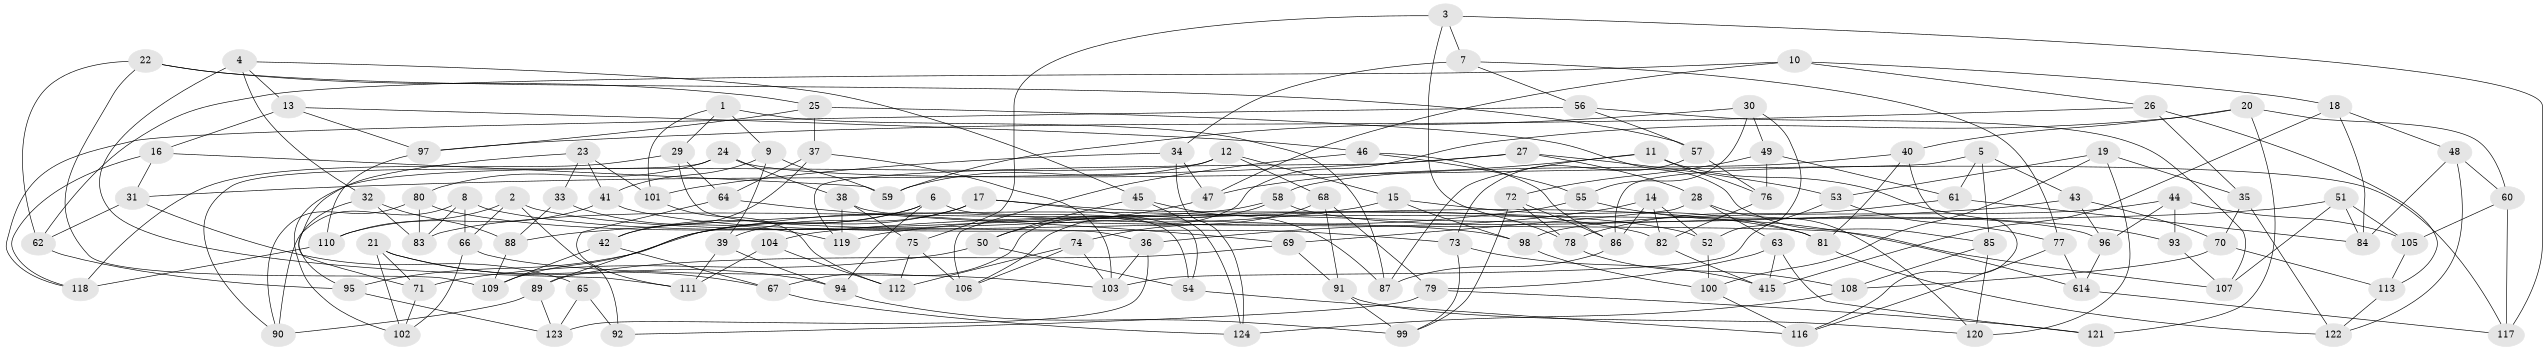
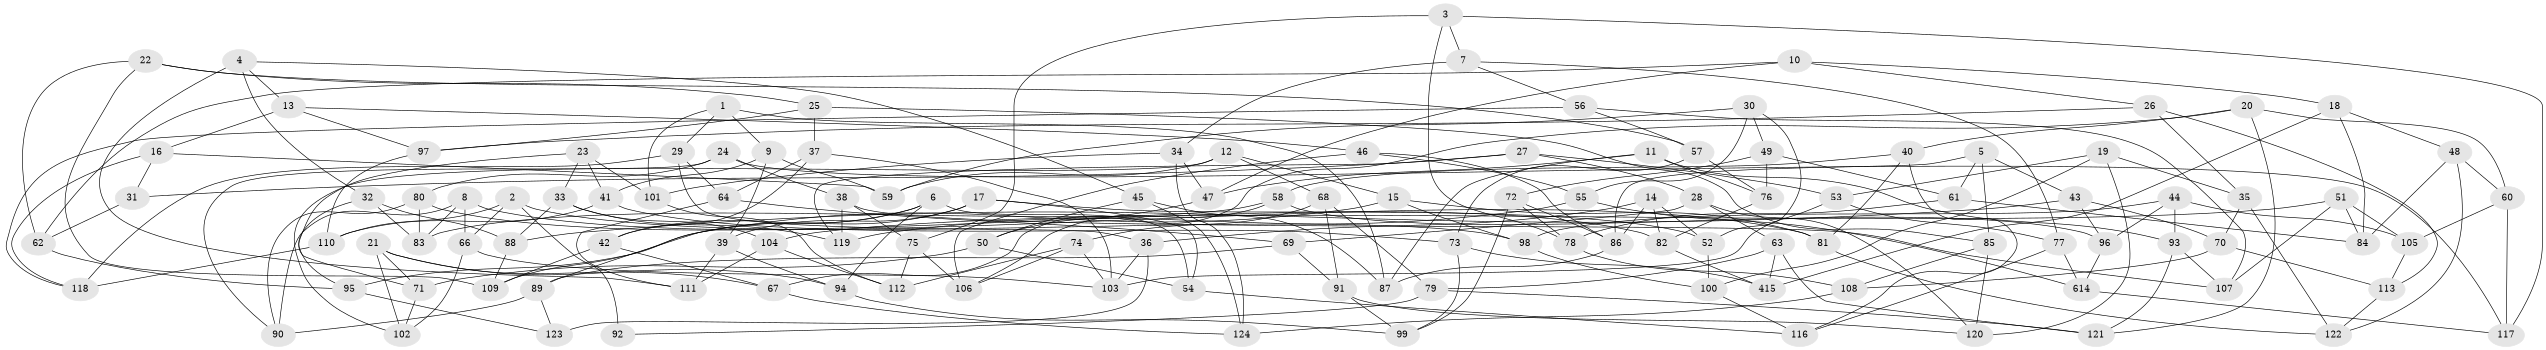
none -> (664, 221)
(583, 289) -> none
none -> (2149, 301)
